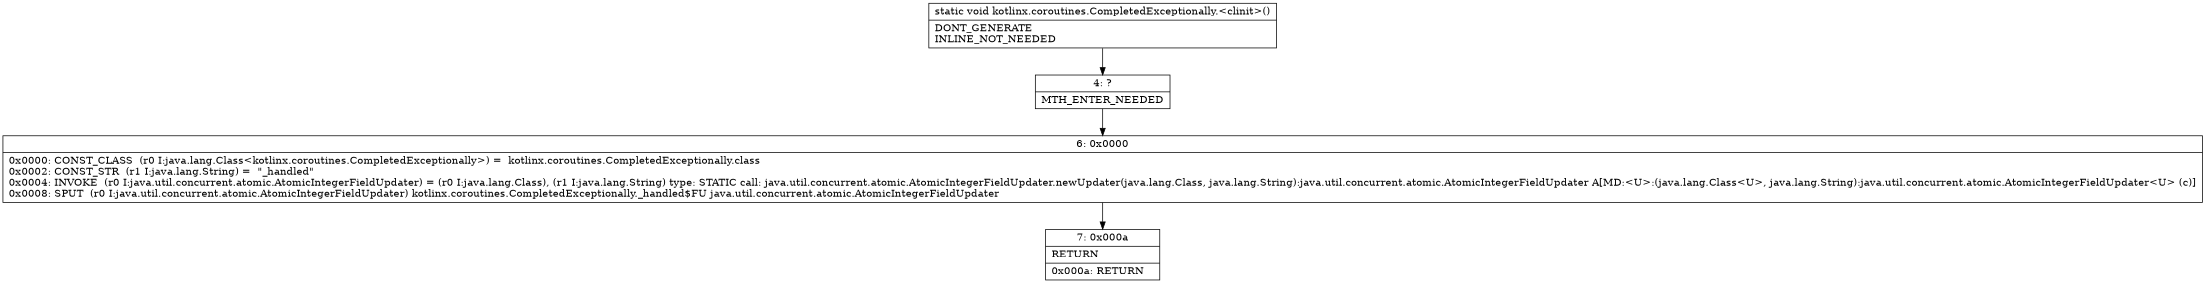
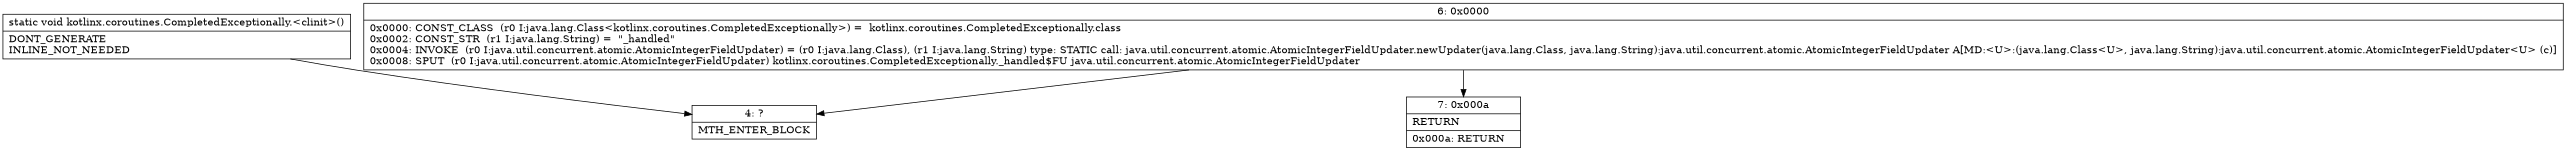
(1103, 100) -> (754, 130)
(1103, 119) -> (1007, 92)
